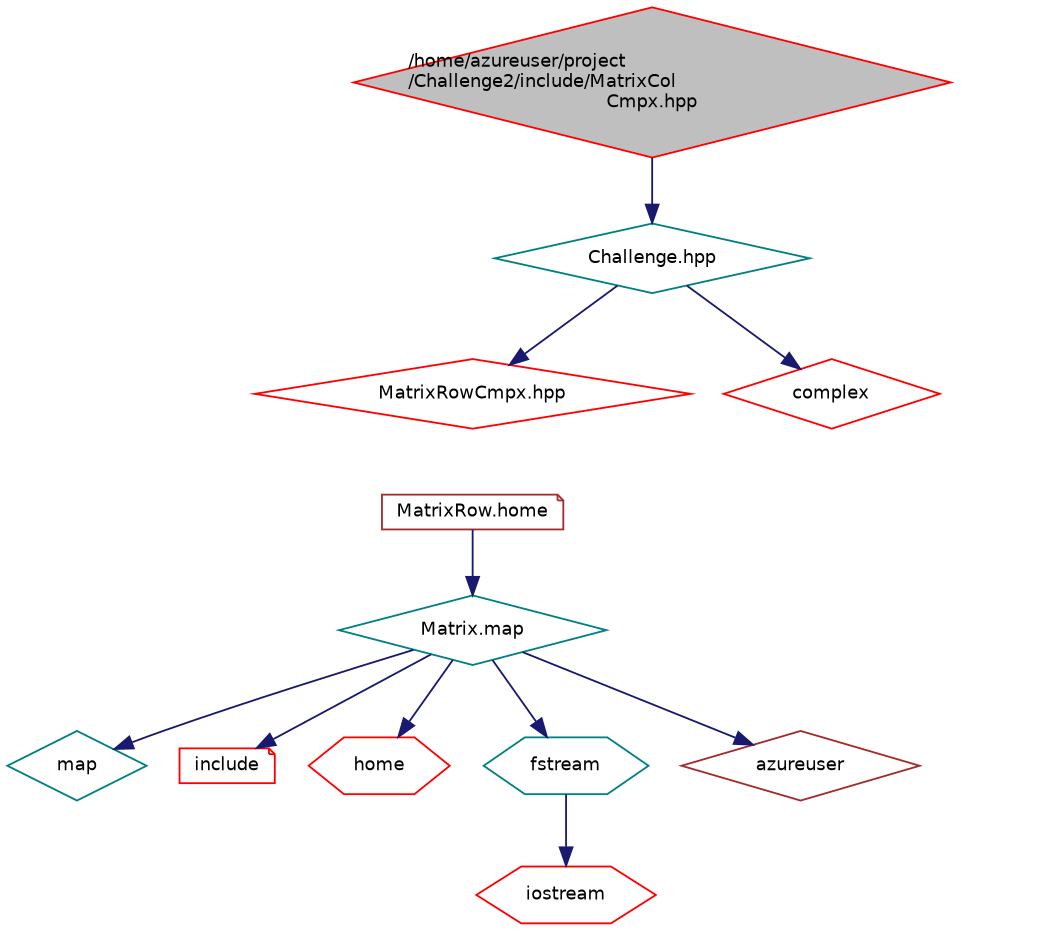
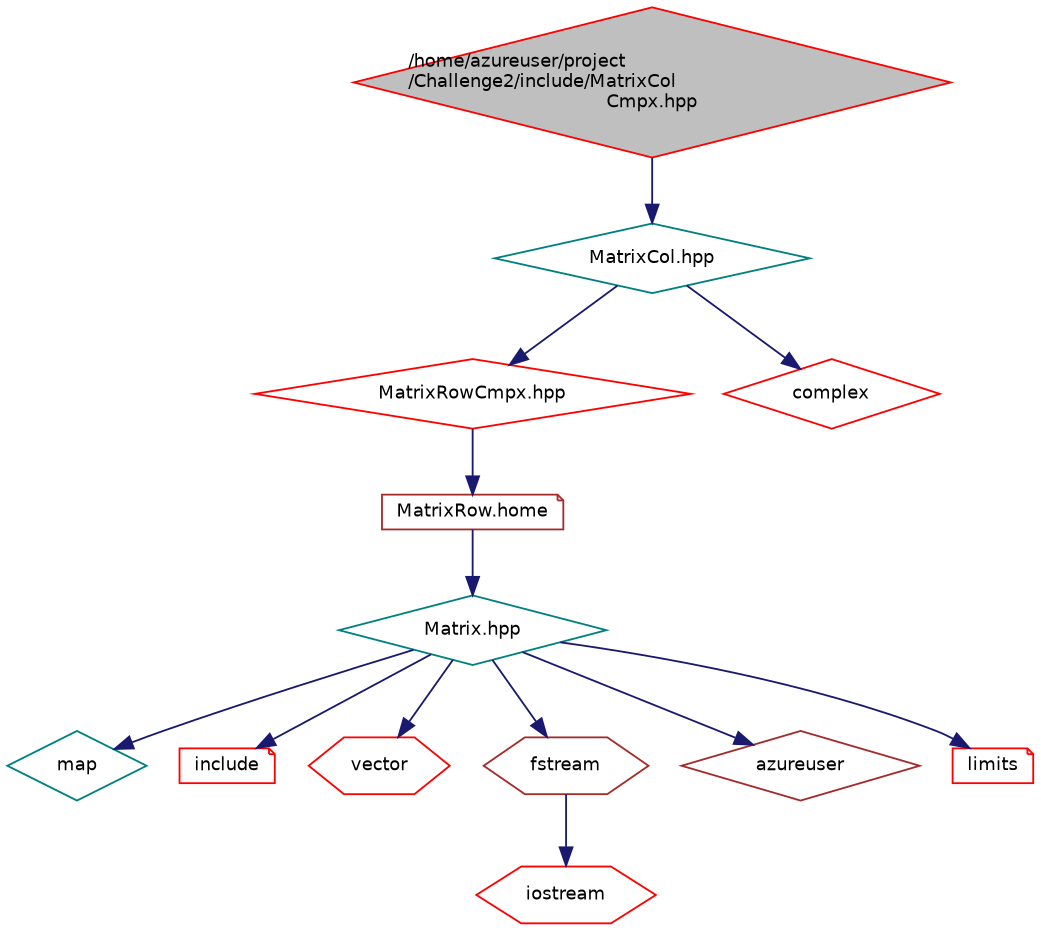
(652, 258) -> (652, 258)
none -> (473, 453)
(473, 630) -> (473, 630)
(379, 766) -> (379, 766)
(566, 766) -> (566, 766)
none -> (993, 766)
